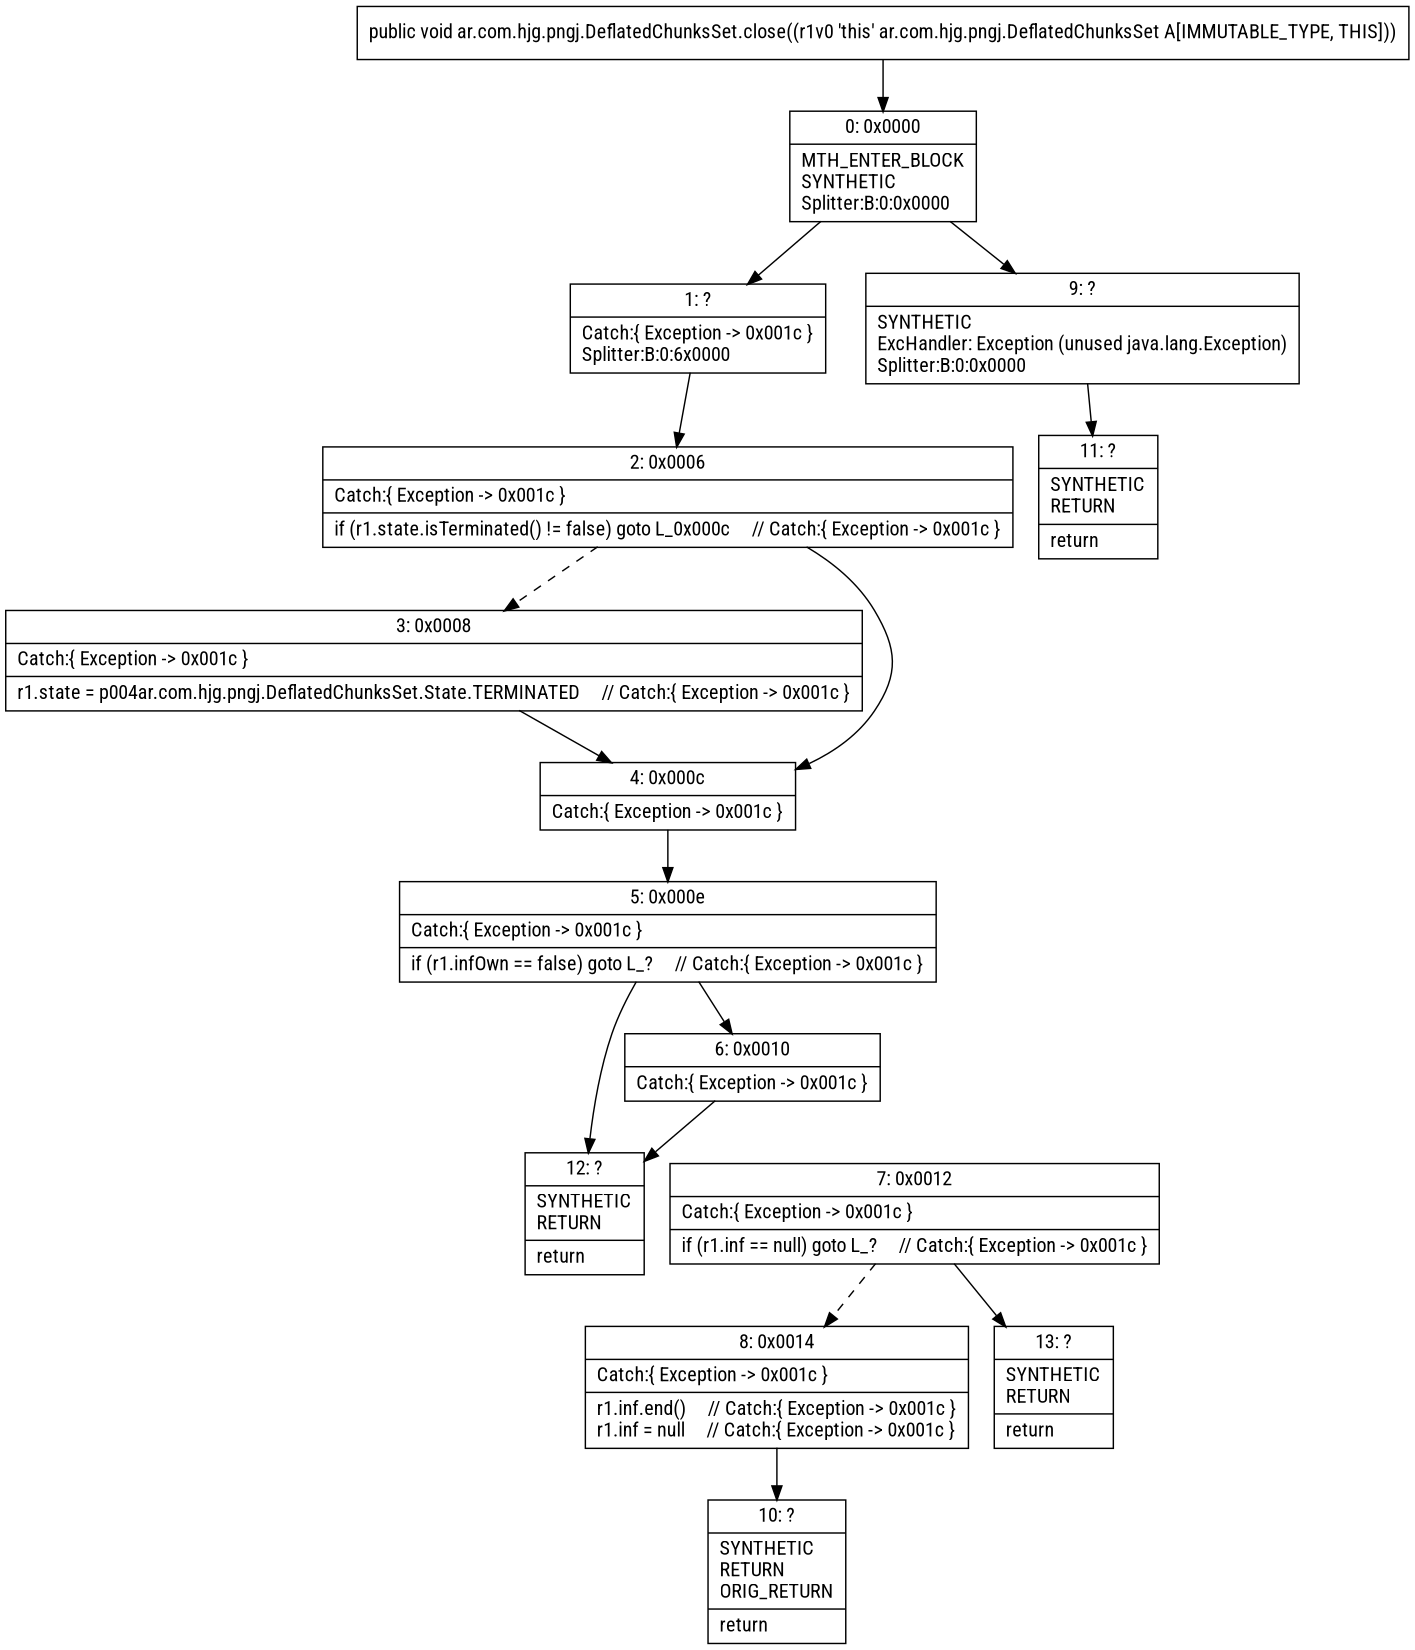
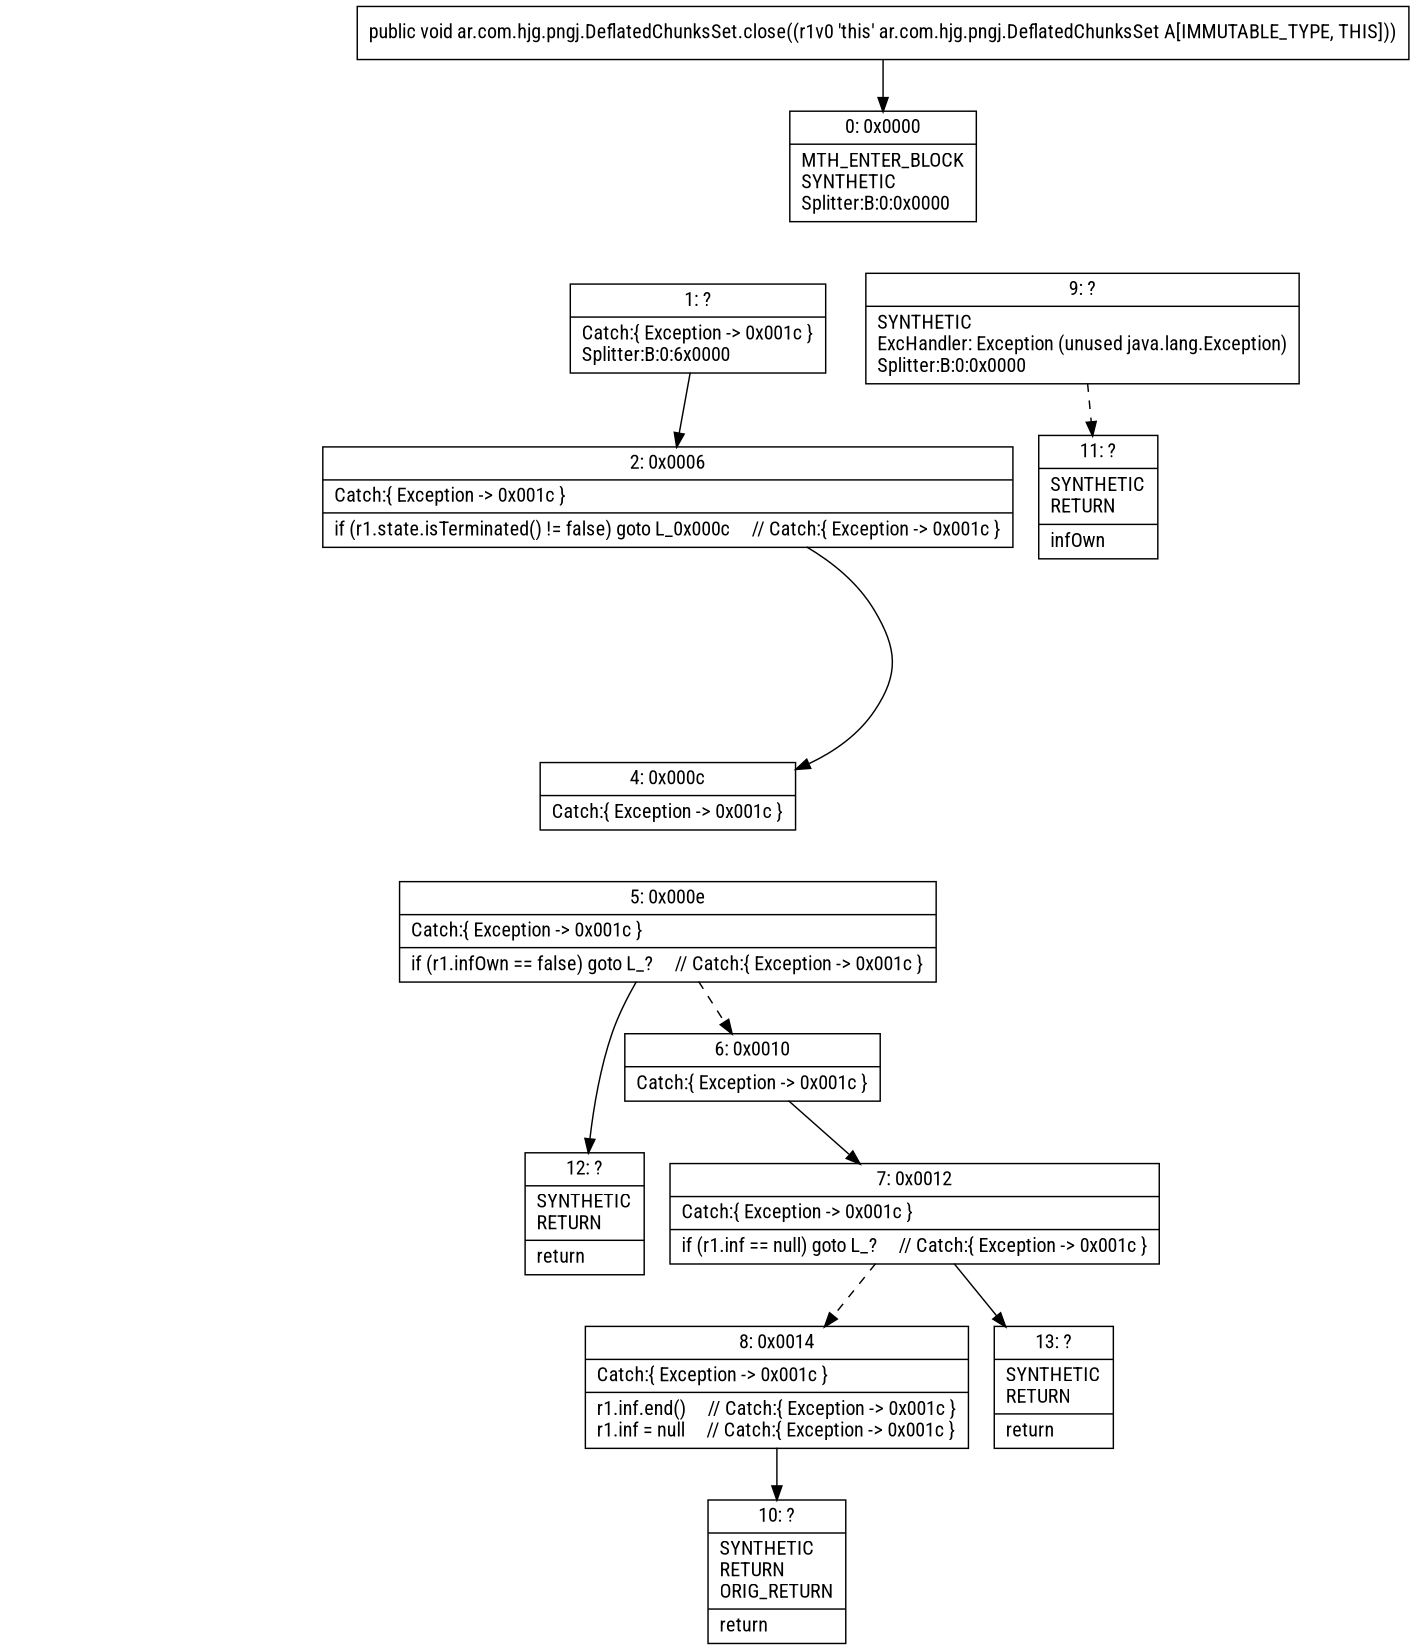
(977, 243) -> none
(790, 248) -> none
(1089, 403) -> (1089, 403)
(1075, 541) -> (1078, 541)
(434, 661) -> none
(668, 849) -> none
(711, 1002) -> (711, 1002)
(685, 1126) -> (819, 1127)
